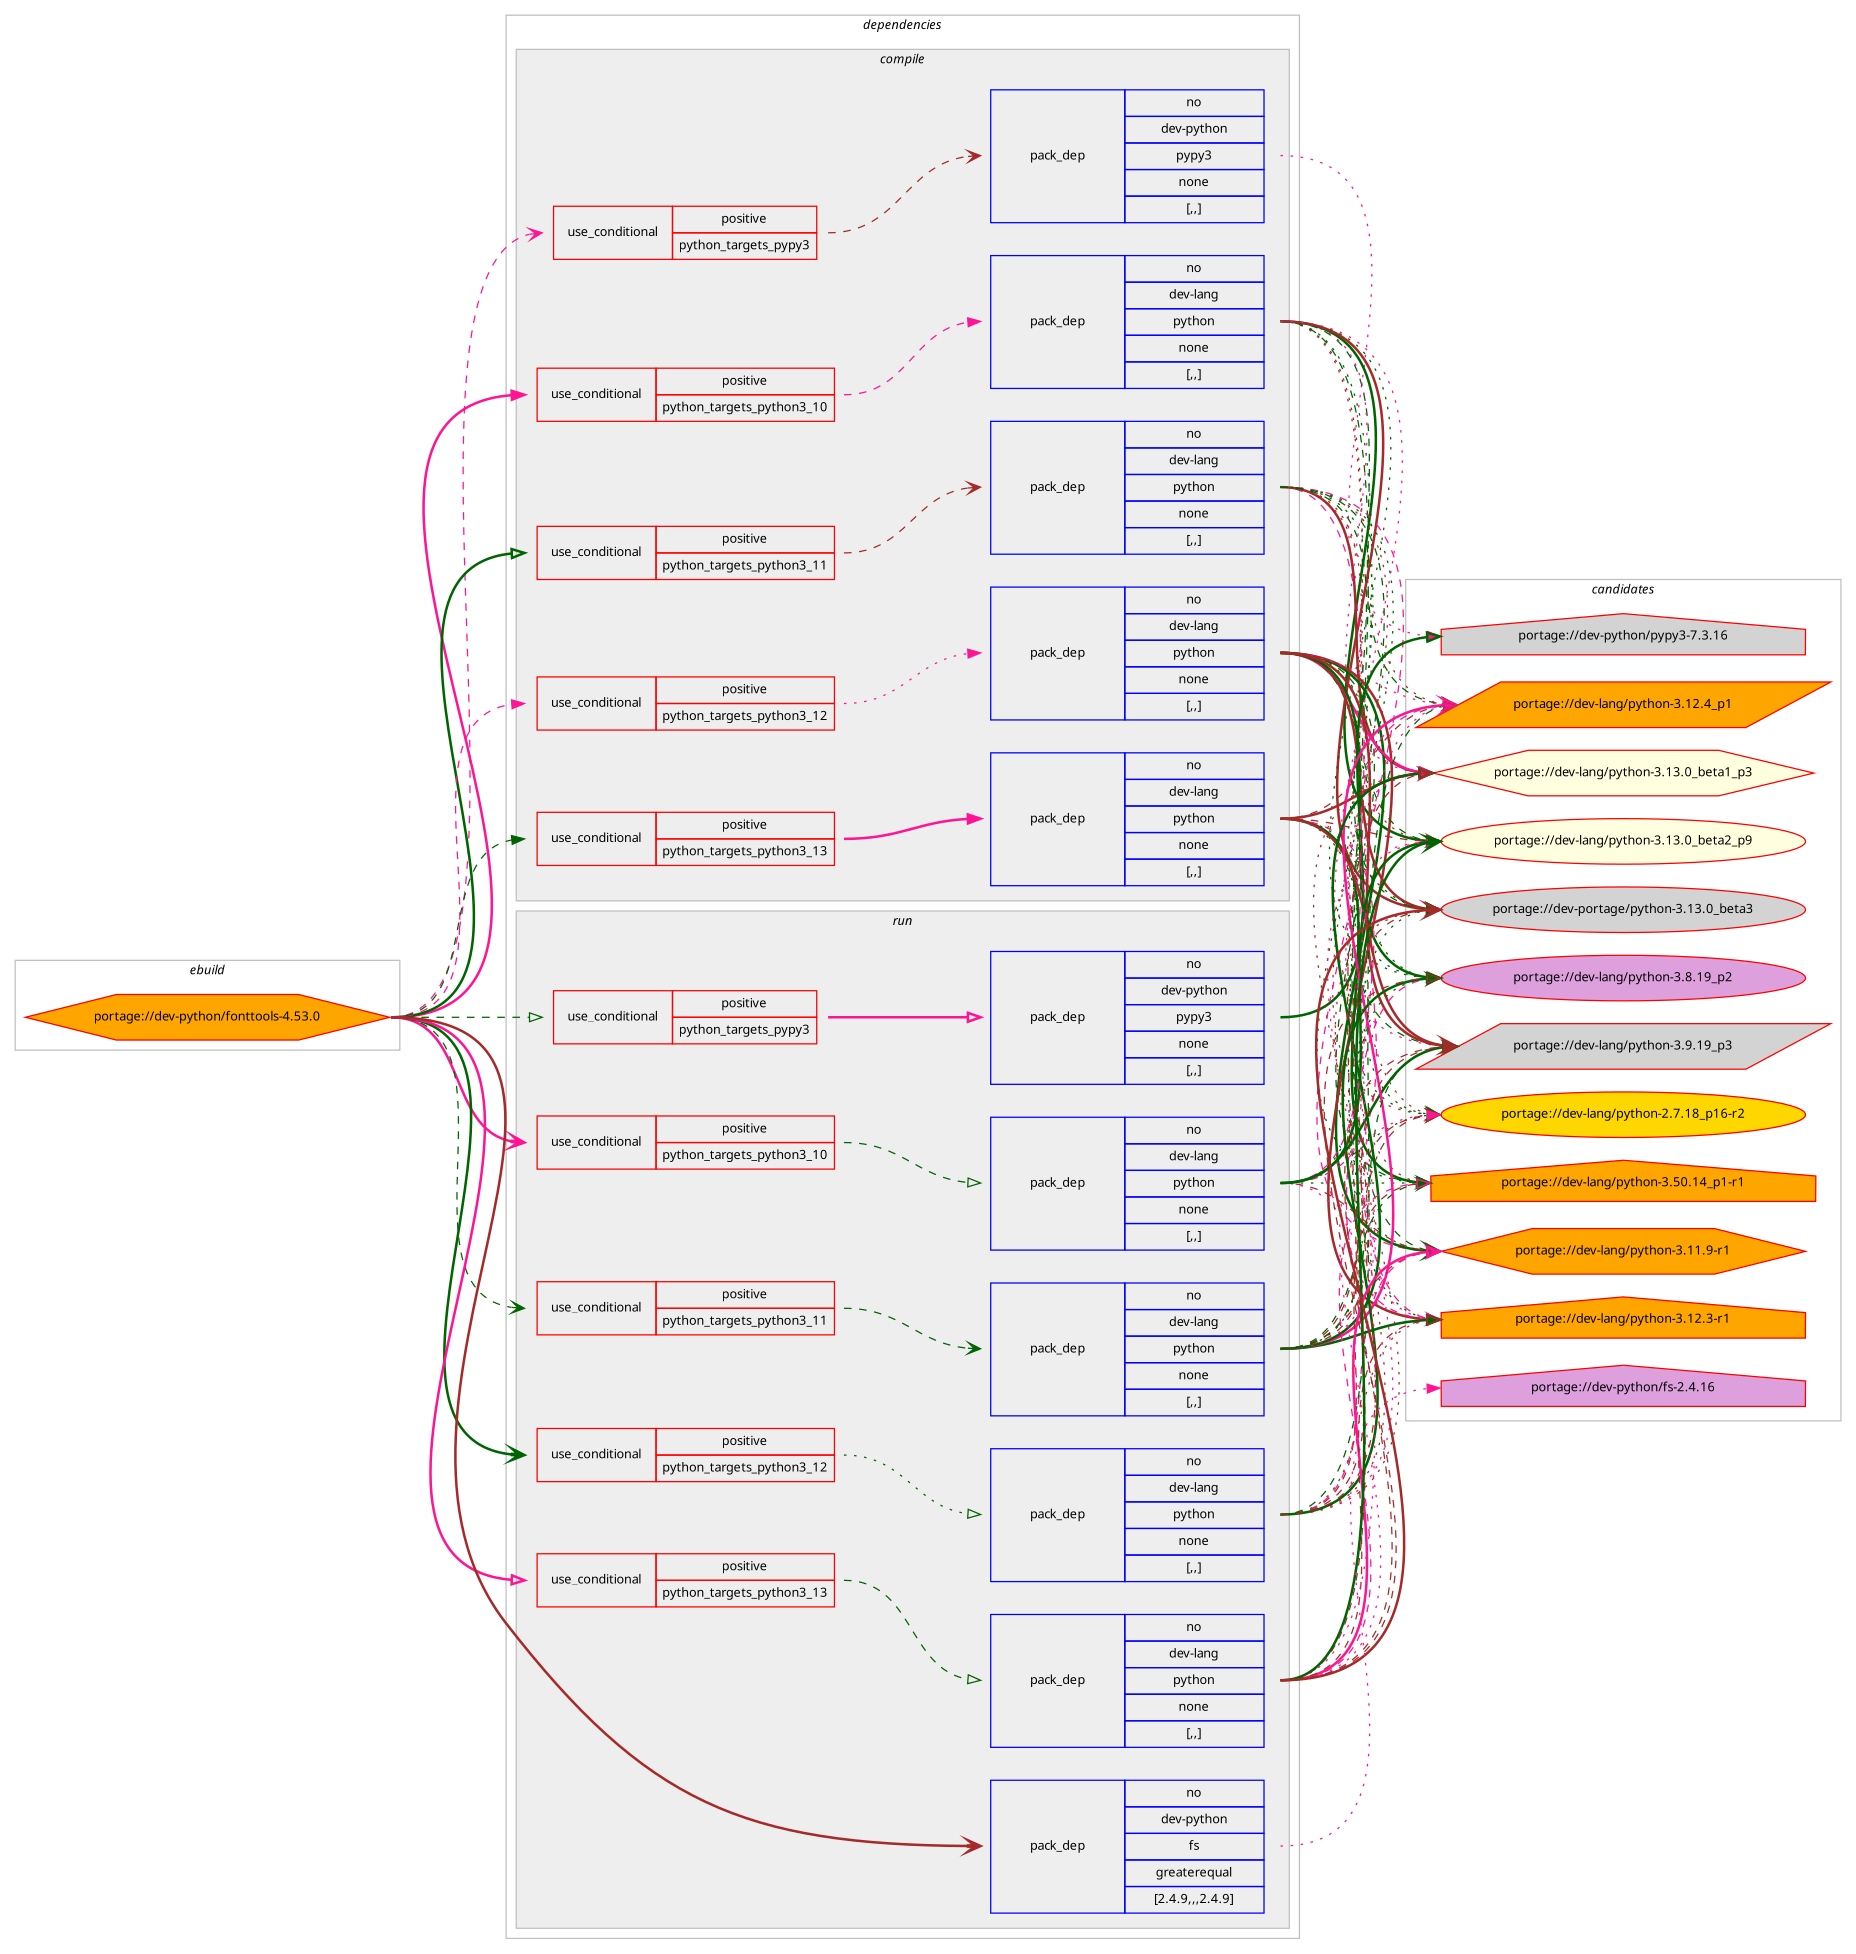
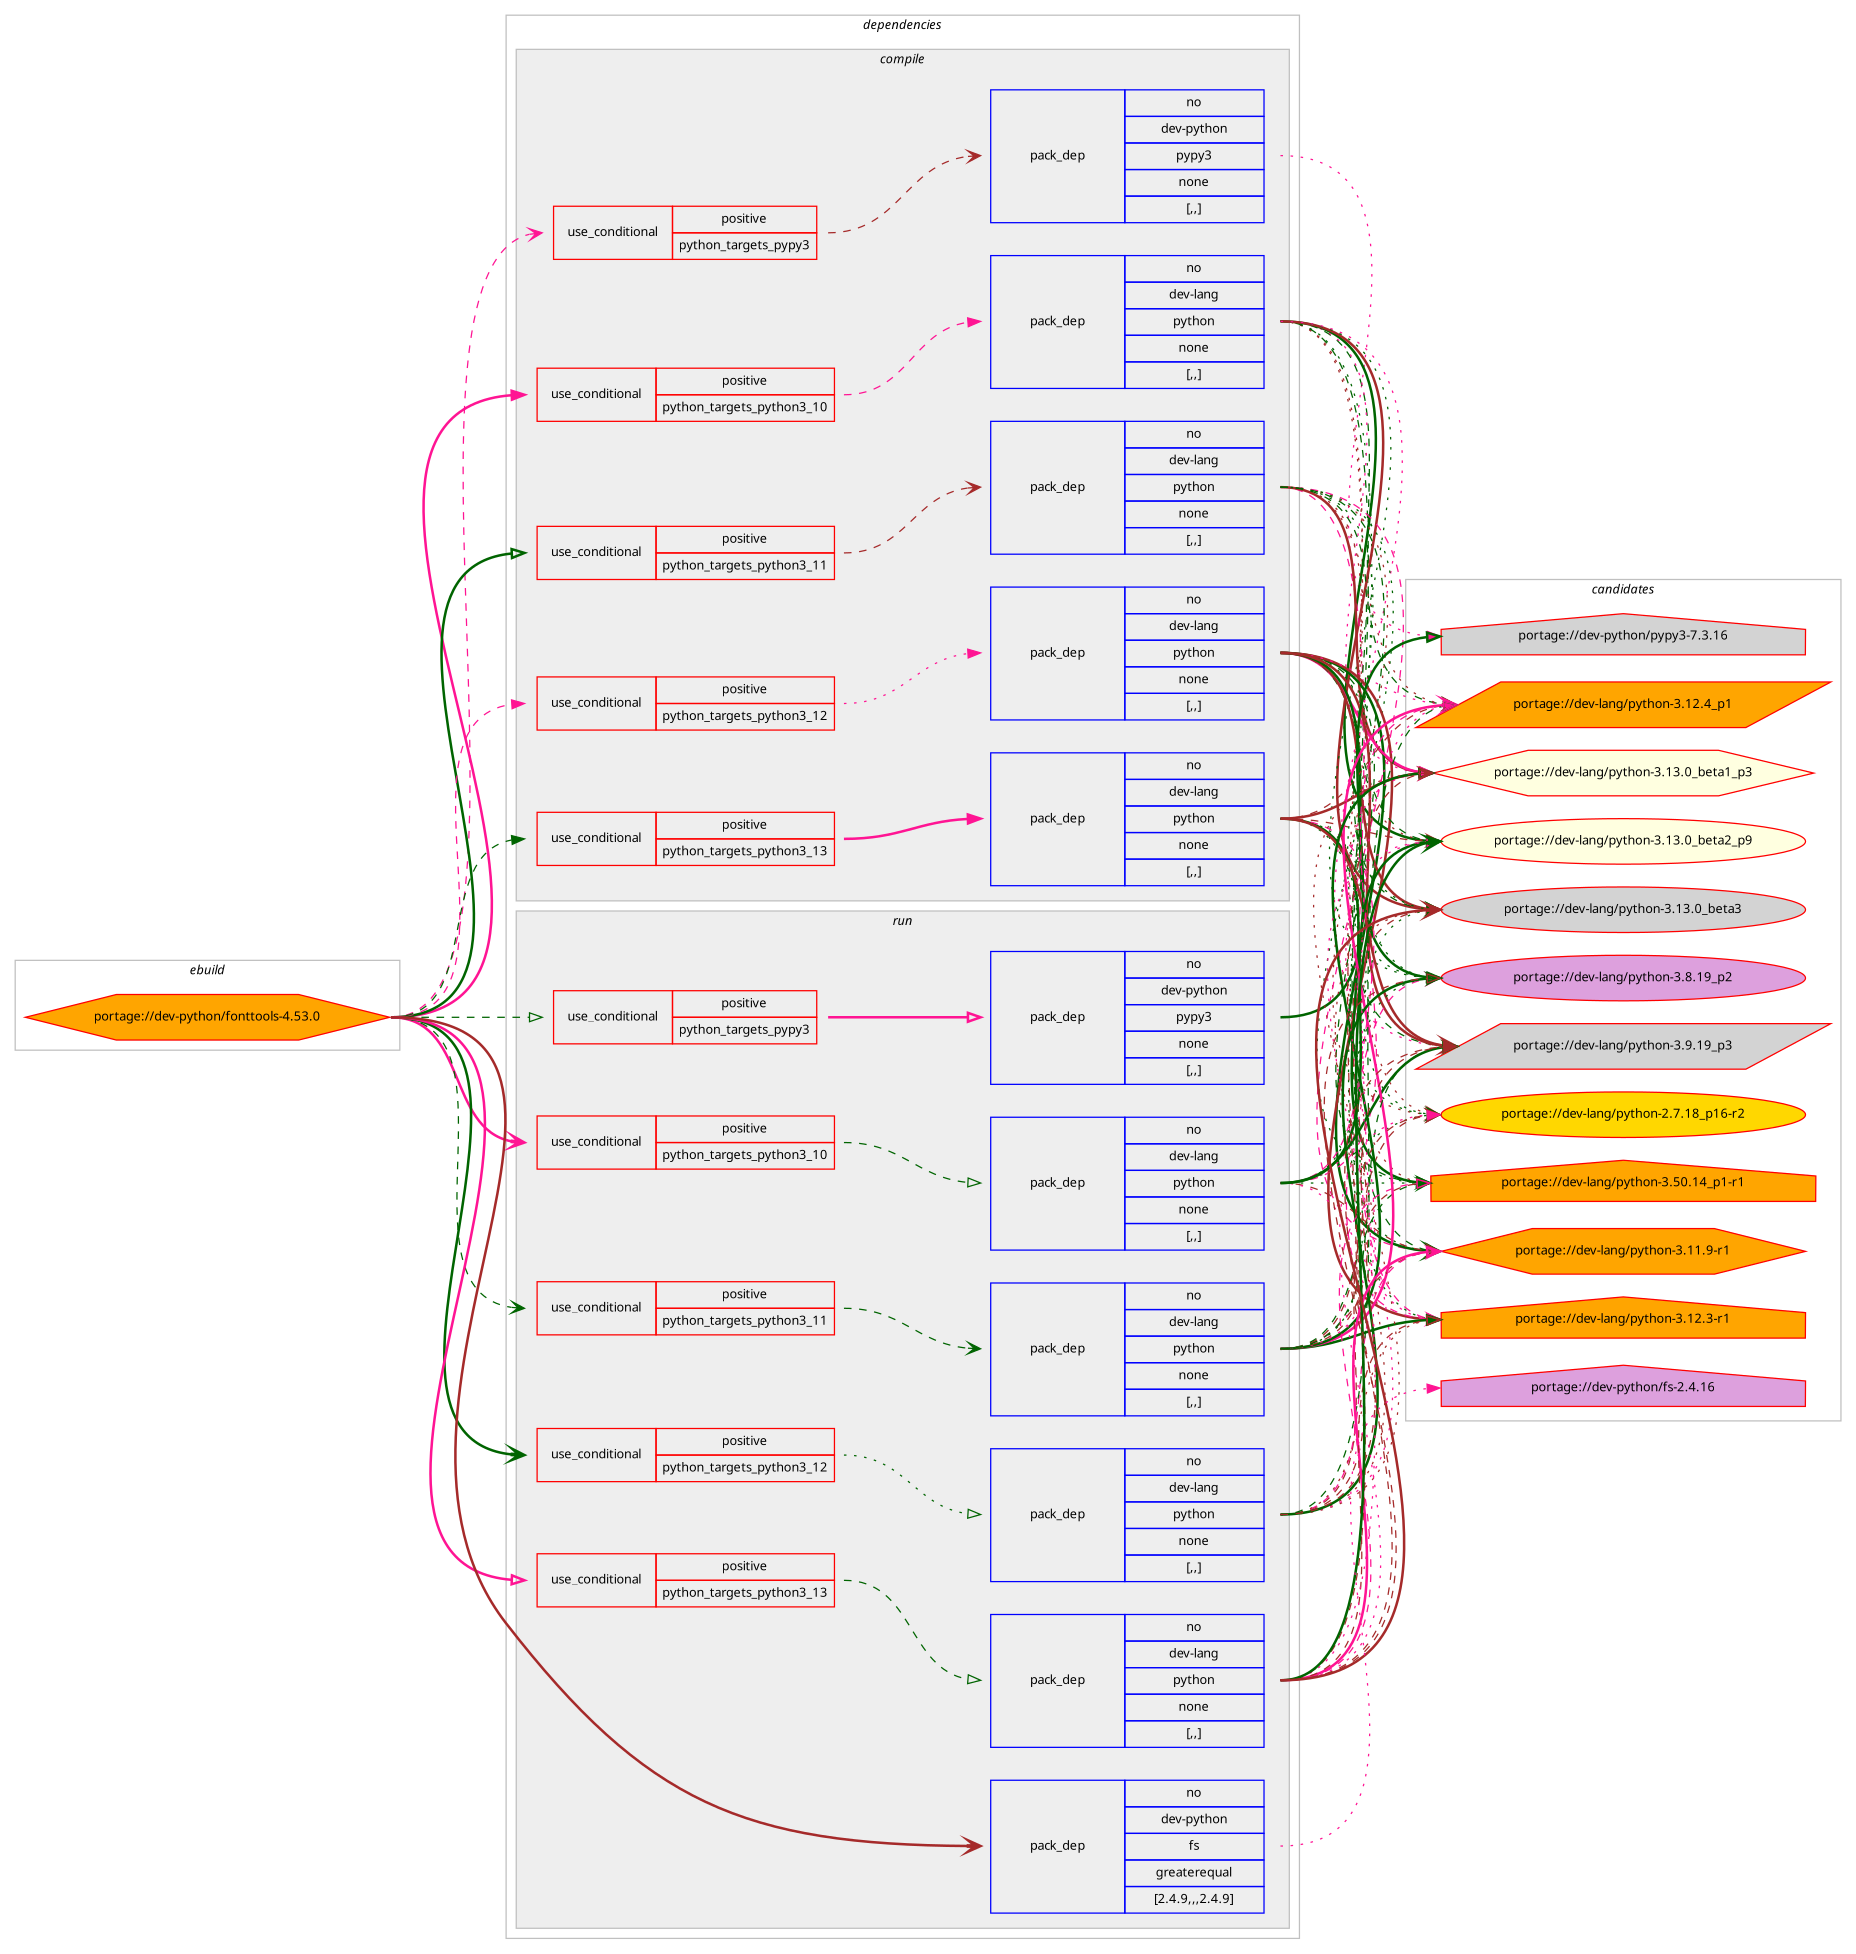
(1623, 910) -> (1623, 910)
